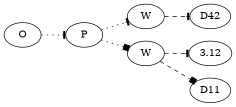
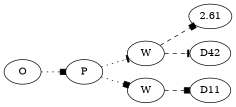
none -> (210, 16)
(52, 35) -> (50, 72)
(210, 53) -> none
